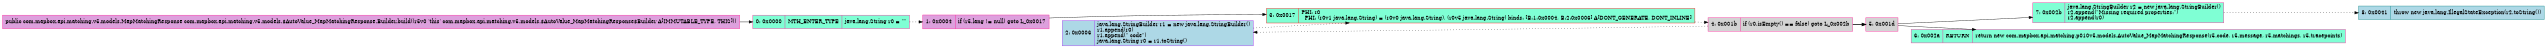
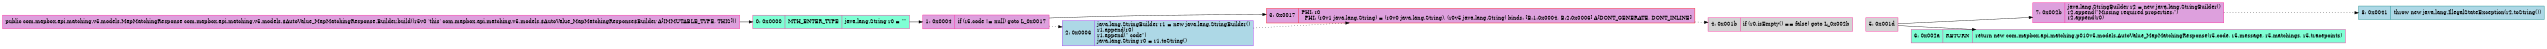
(2128, 13) -> (2128, 13)
(1481, 16) -> (1481, 16)
(914, 22) -> (914, 22)
(1002, 22) -> (1002, 22)
(1857, 24) -> none
(1483, 29) -> (1054, 26)
